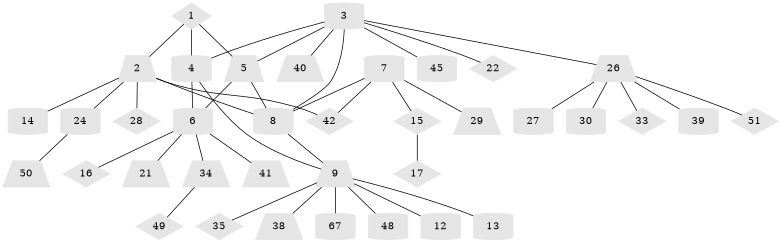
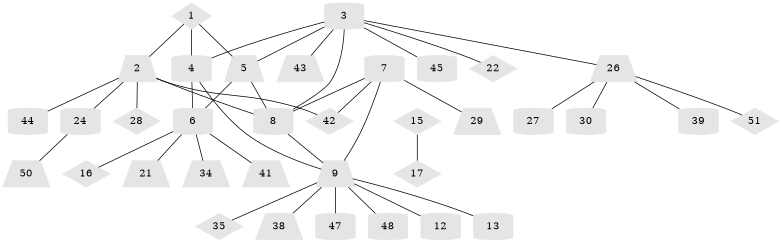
(300, 69) -> (300, 69)
(402, 97) -> (365, 123)
(28, 121) -> (28, 121)
(642, 121) -> none
(159, 226) -> none
(335, 226) -> (335, 226)
